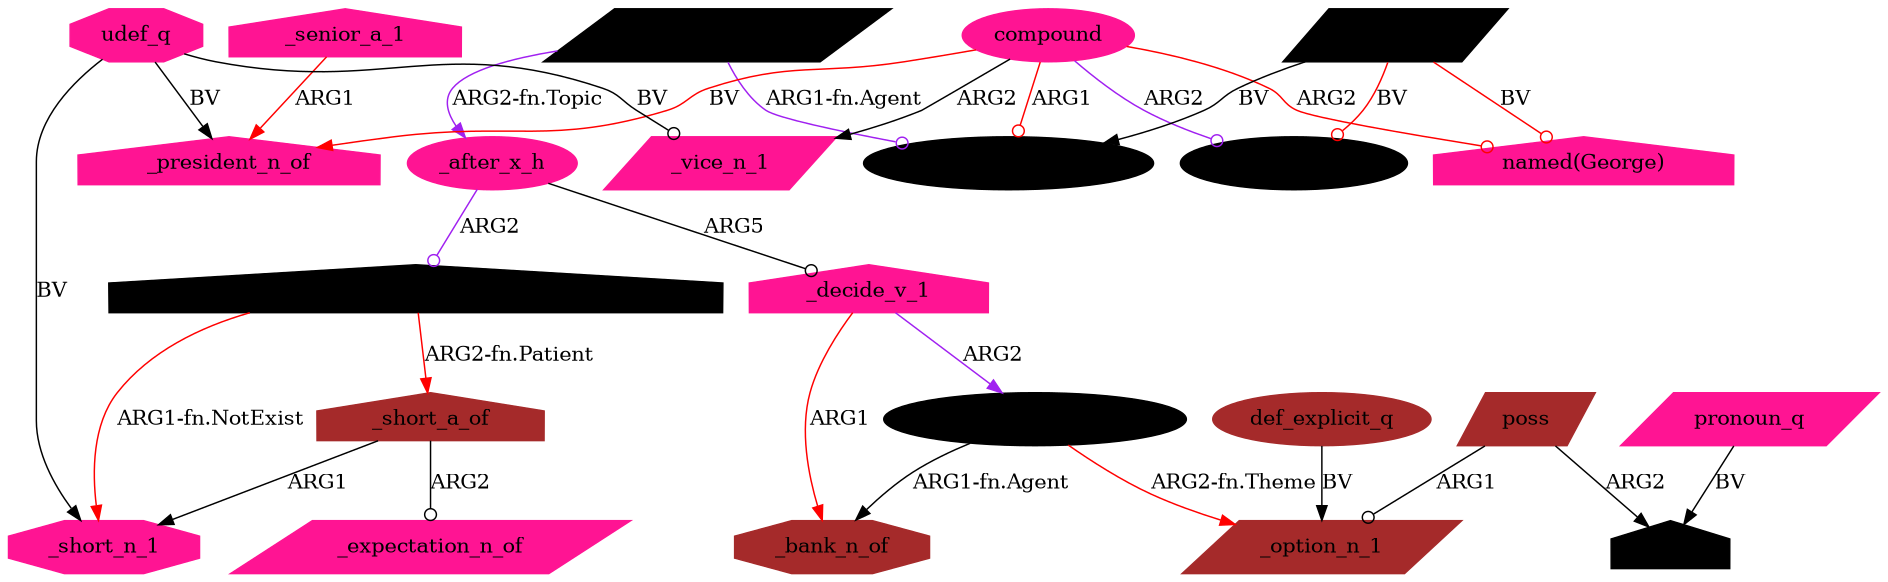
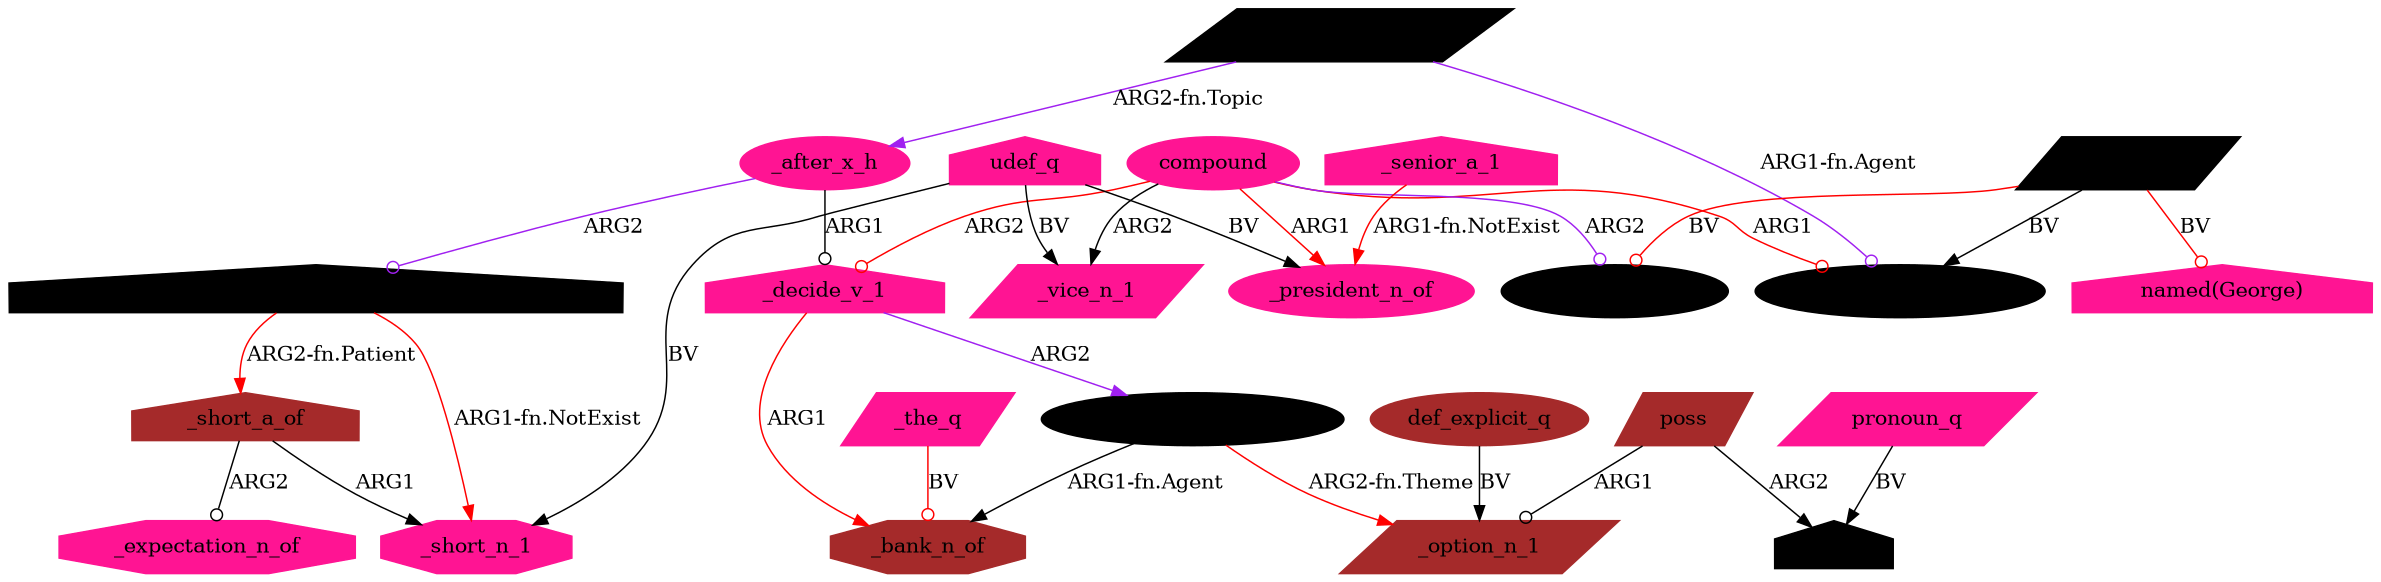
(136, 35) -> (1025, 163)
(433, 65) -> (1032, 221)
(325, 99) -> (1467, 227)
(724, 99) -> (1321, 227)
(1298, 111) -> (1003, 205)
(229, 163) -> (1352, 291)
(734, 227) -> (855, 227)
none -> (928, 419)
(431, 547) -> (207, 547)
